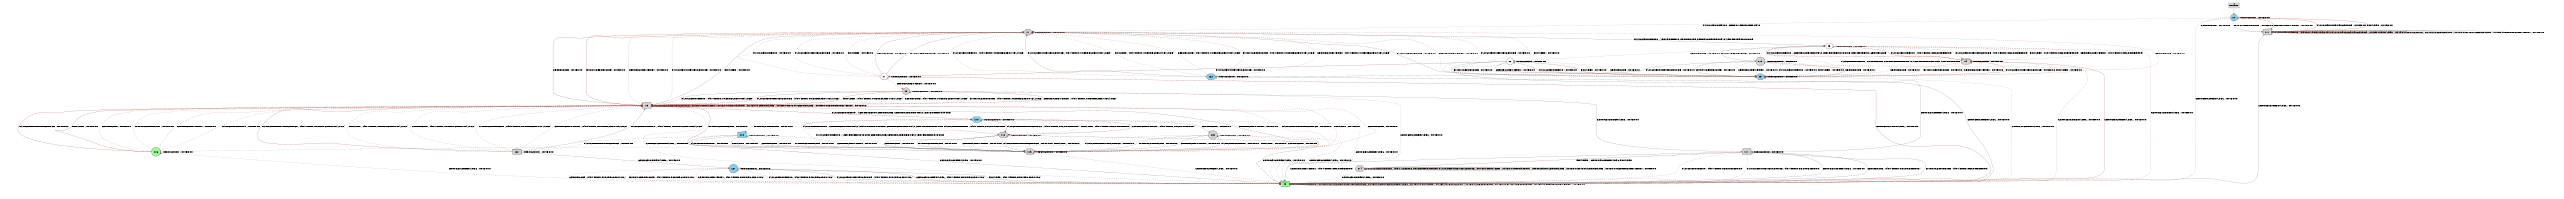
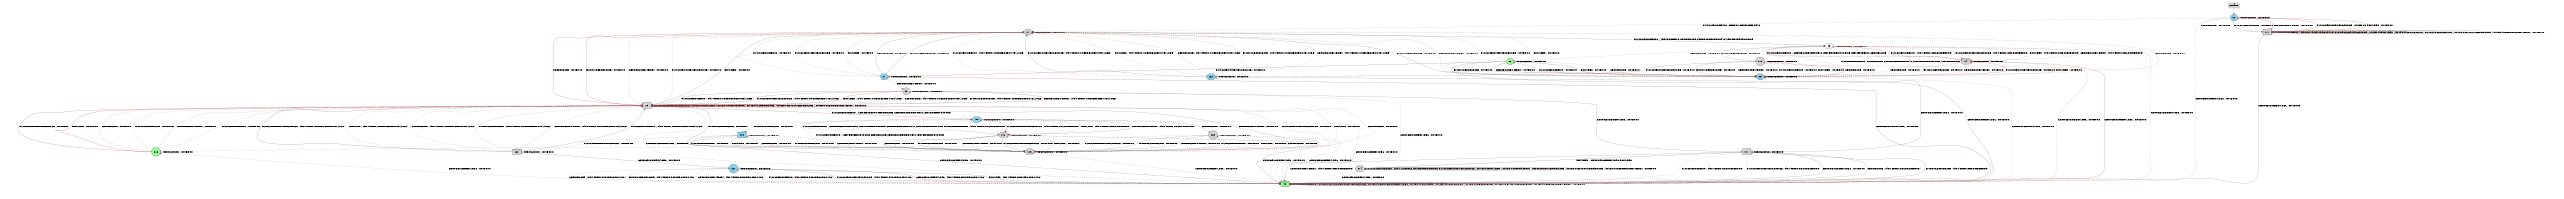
(1510, 61) -> (1510, 61)
(884, 77) -> (884, 77)
(977, 120) -> (977, 120)
